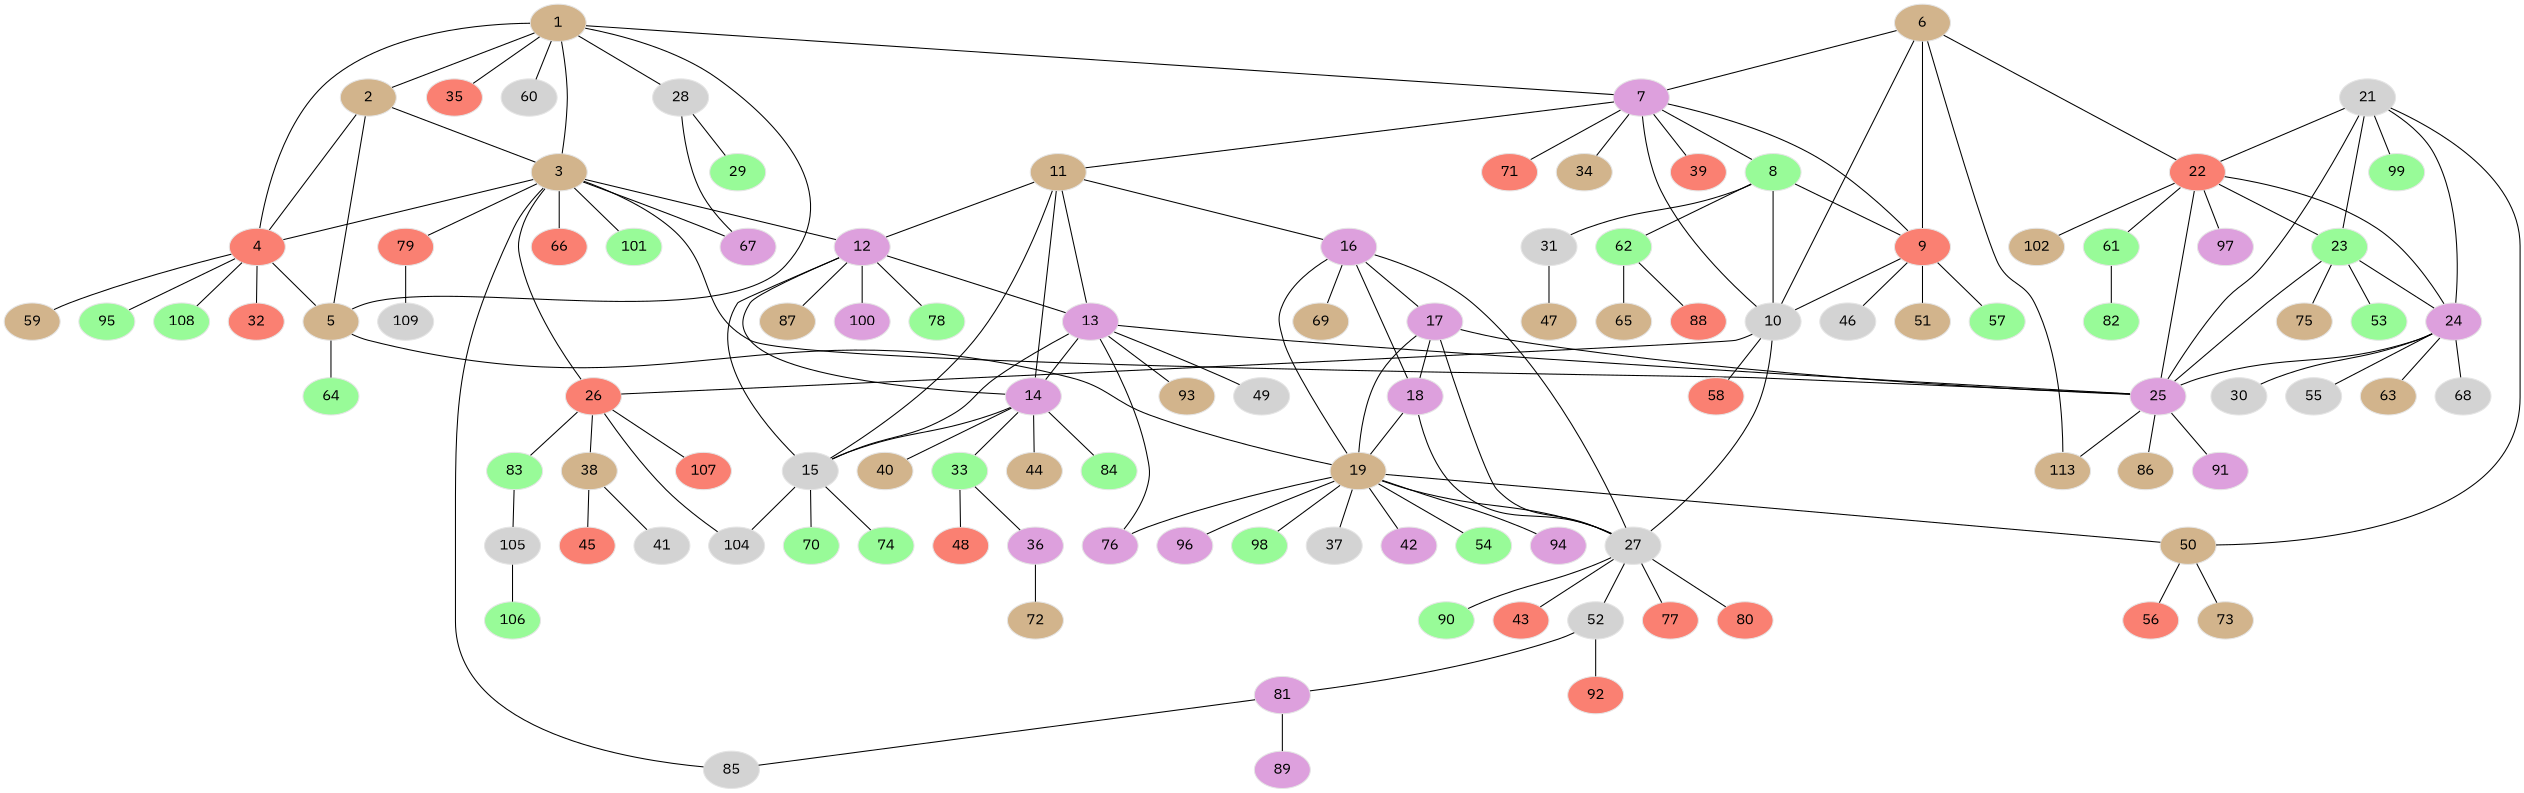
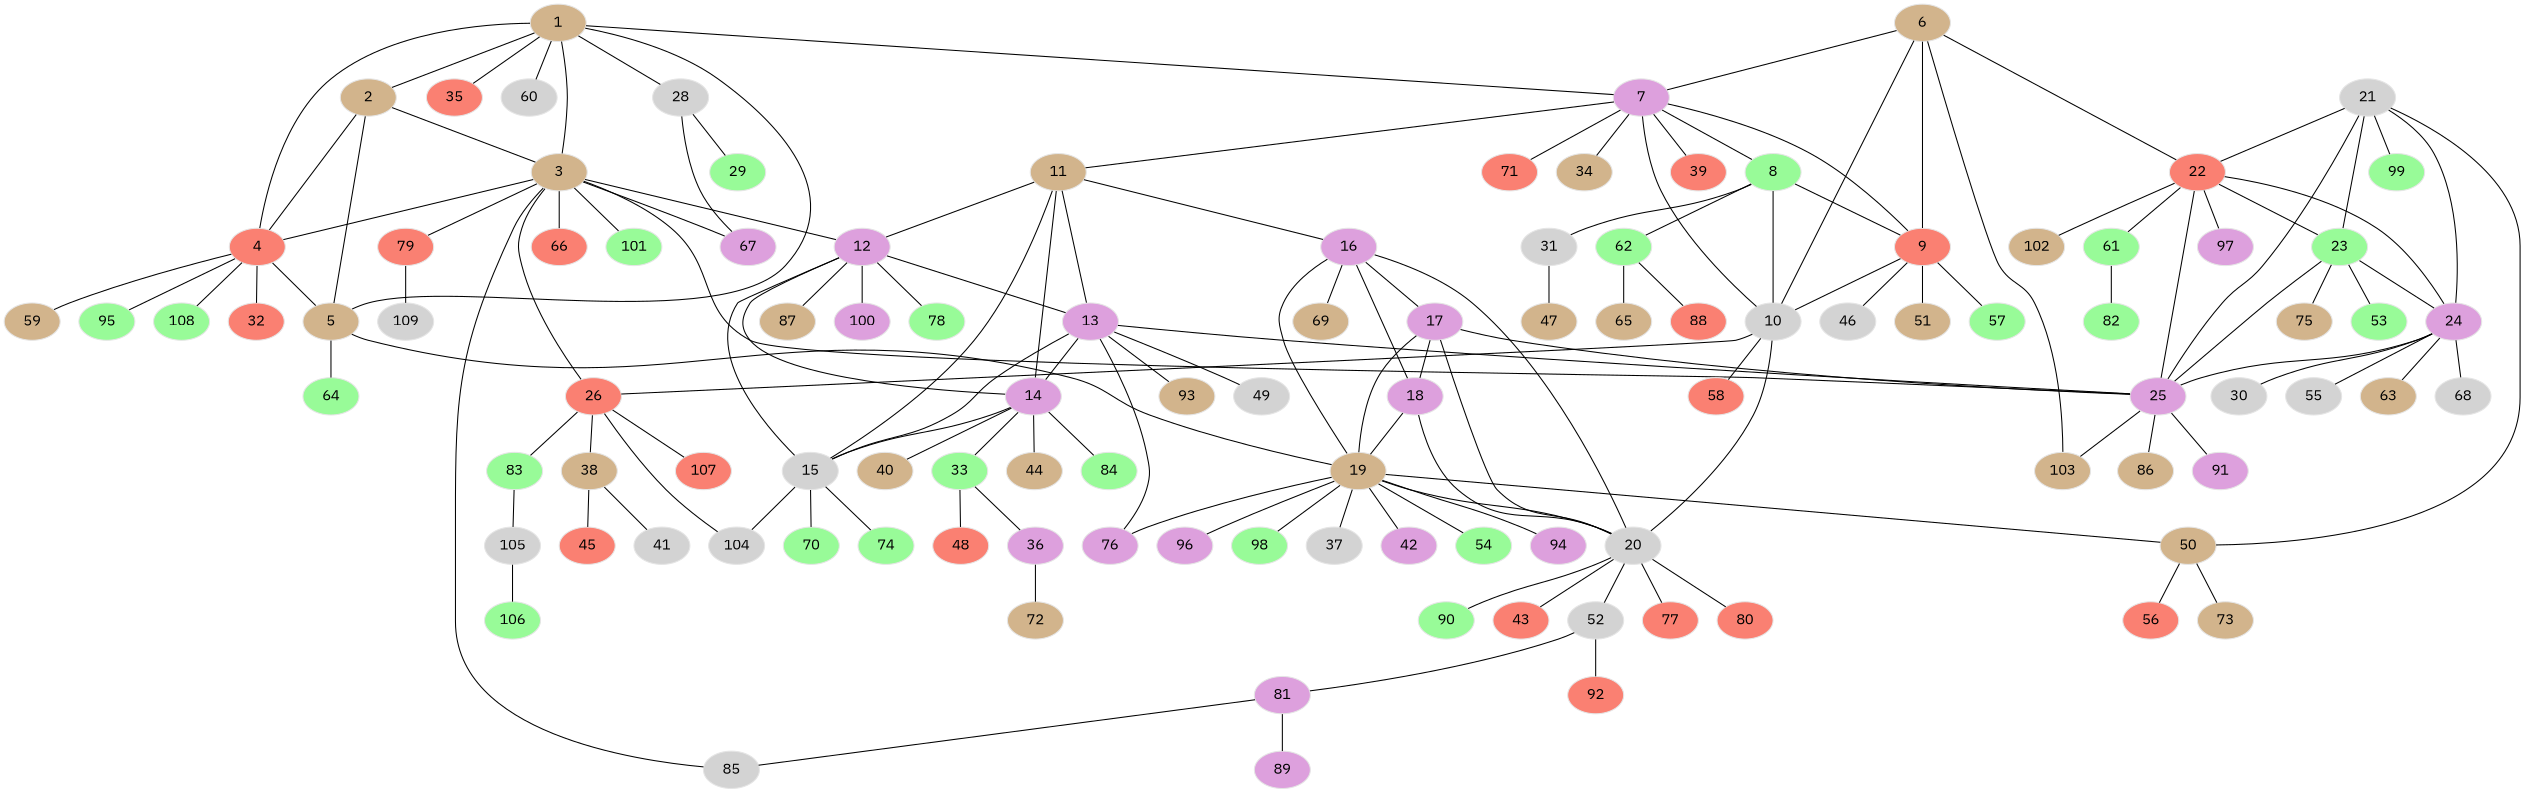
(2063, 471) -> (2063, 471)
(1633, 546) -> (1633, 546)
